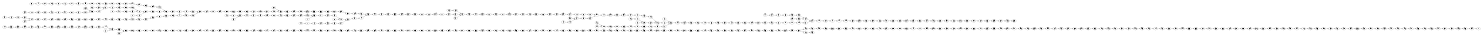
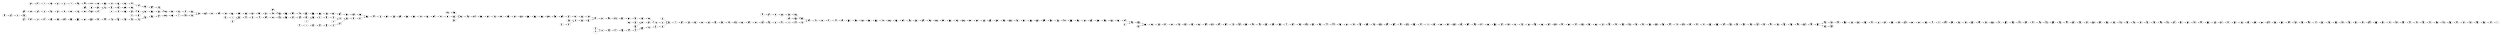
none -> (1017, 21)
